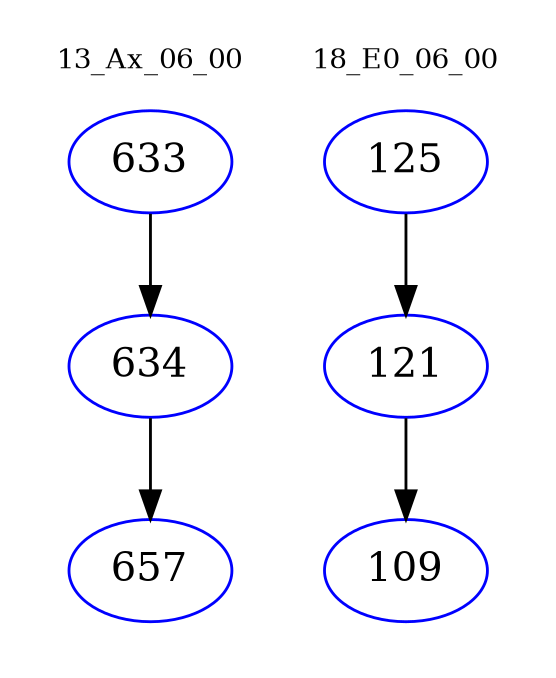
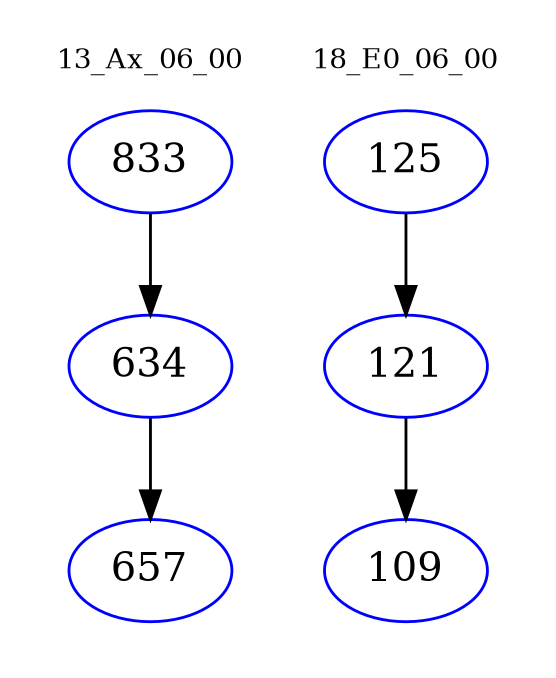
(150, 162) -> (150, 162)
